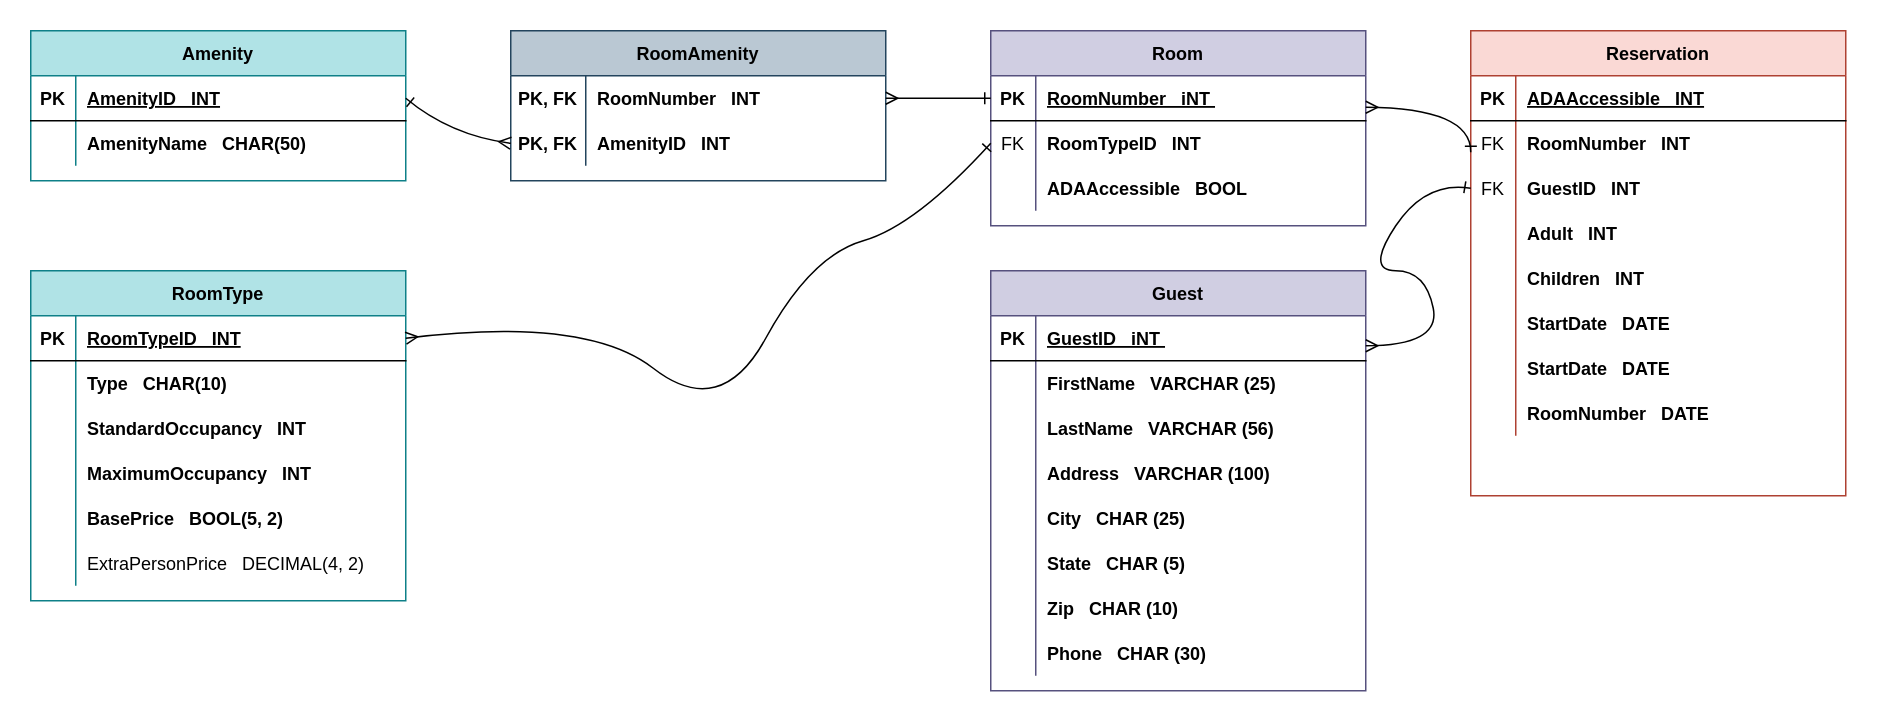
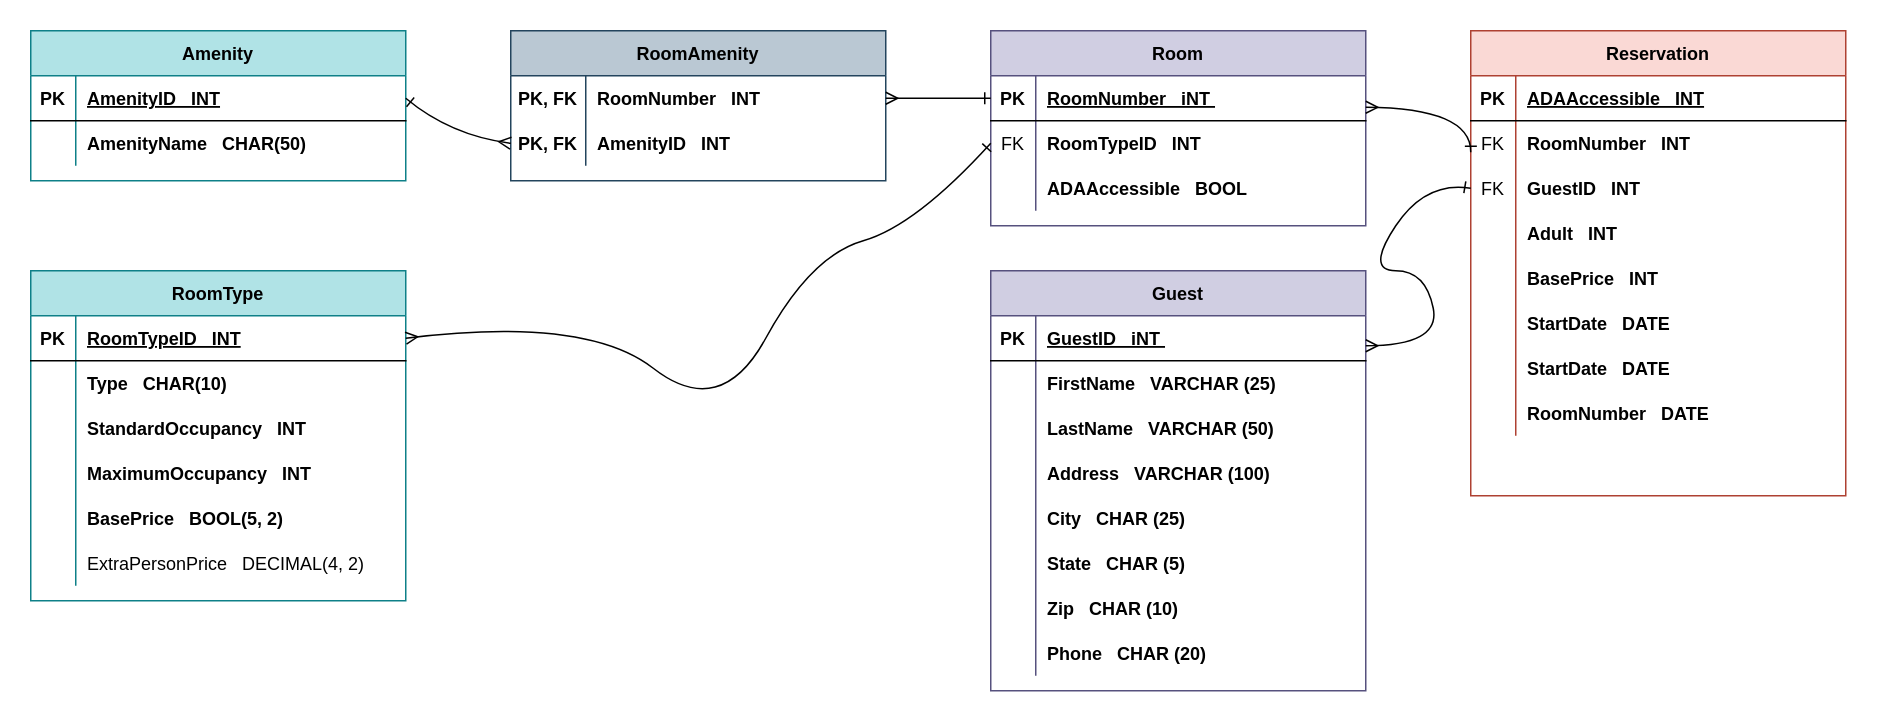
(1591, 279) -> (1598, 279)
(1158, 429) -> (1158, 429)
(1128, 654) -> (1128, 654)
